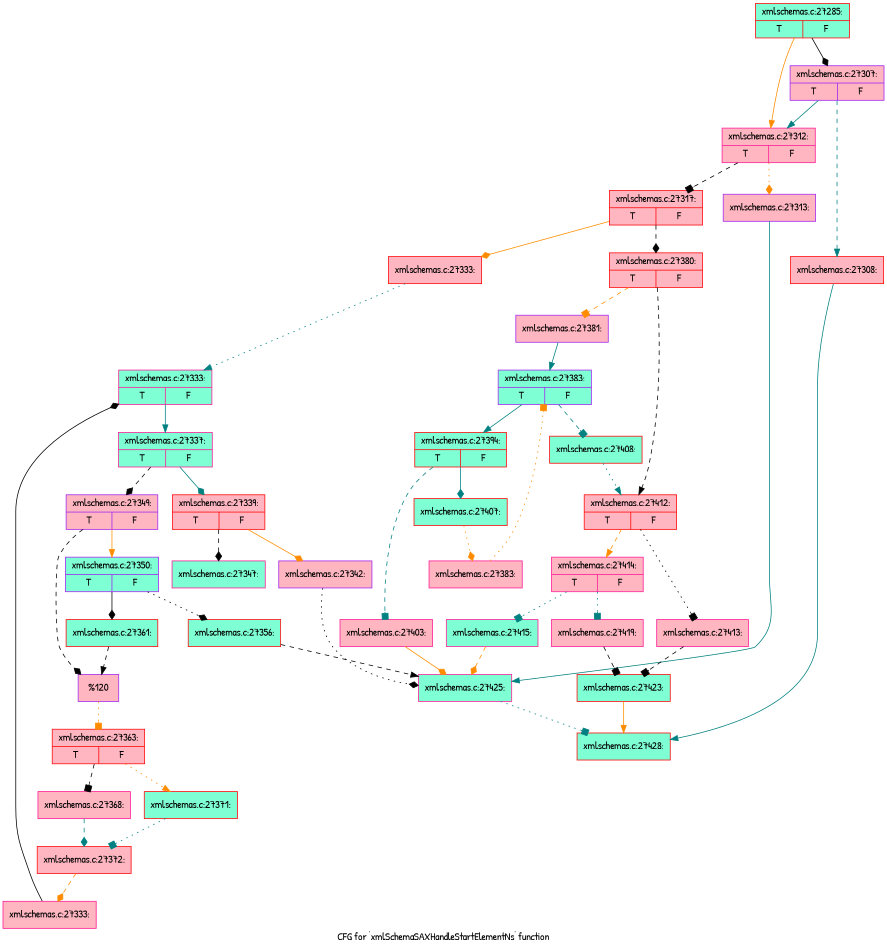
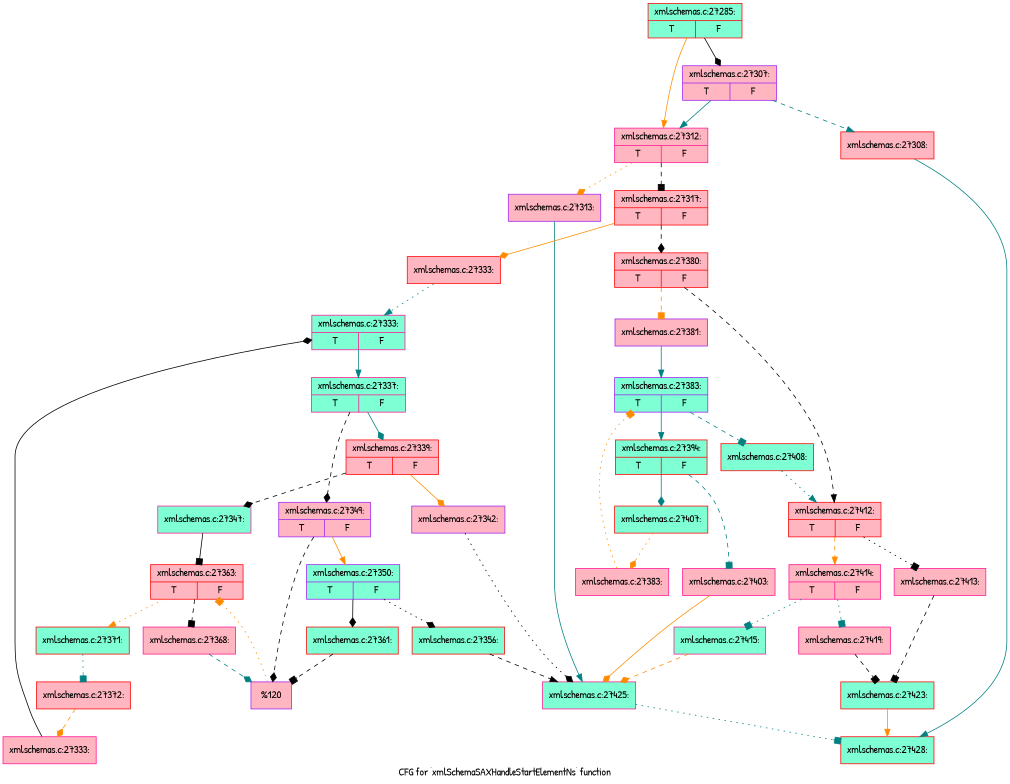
none -> (201, 545)
(106, 657) -> (315, 666)
(84, 828) -> (226, 665)
